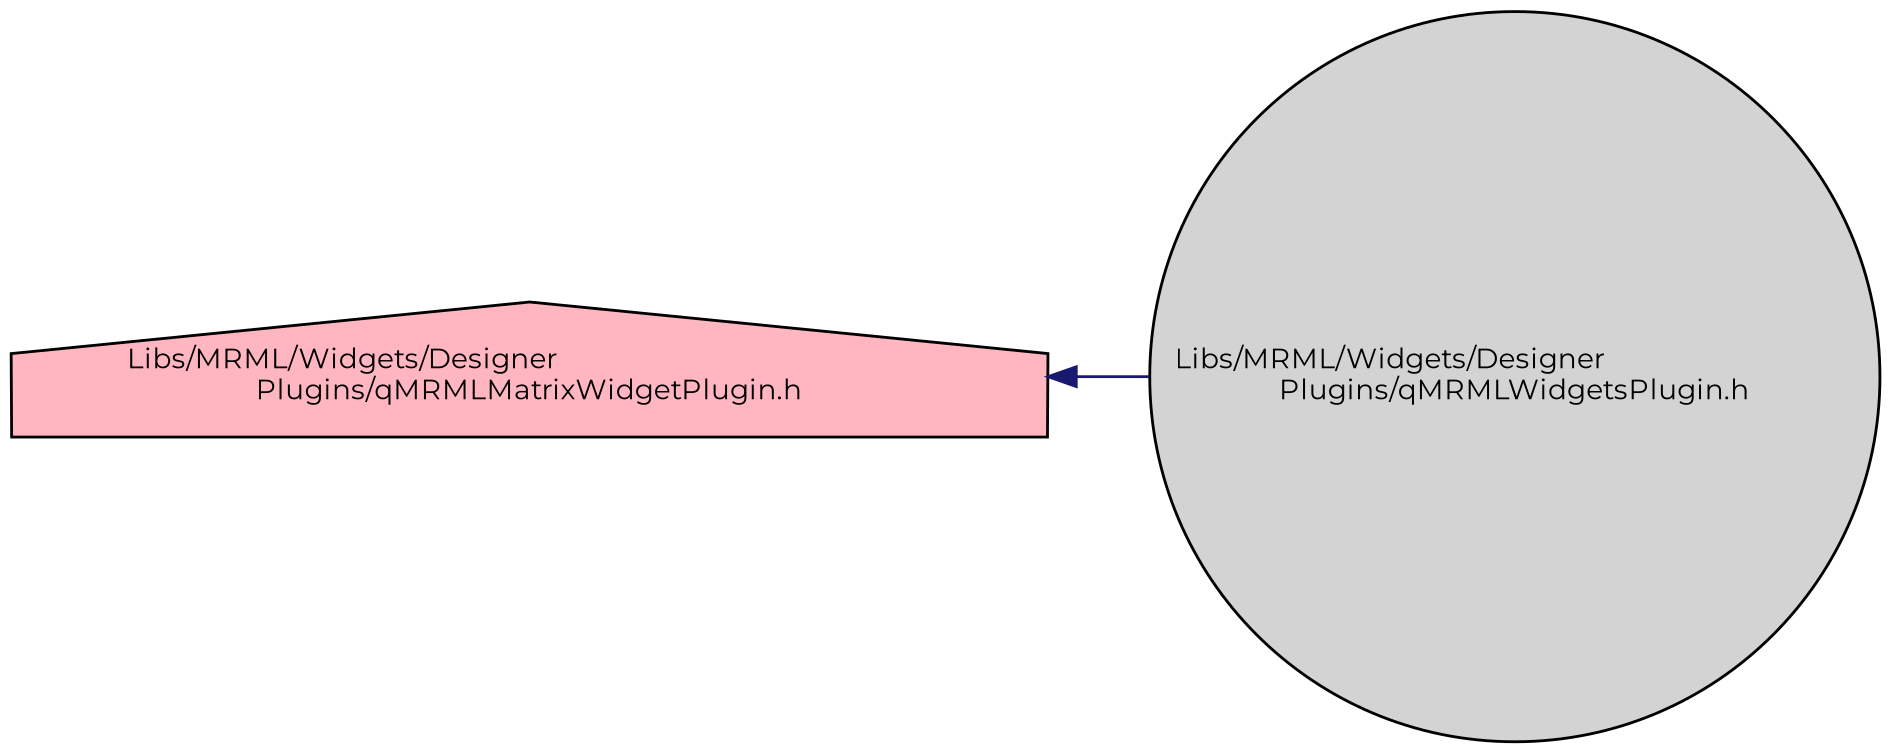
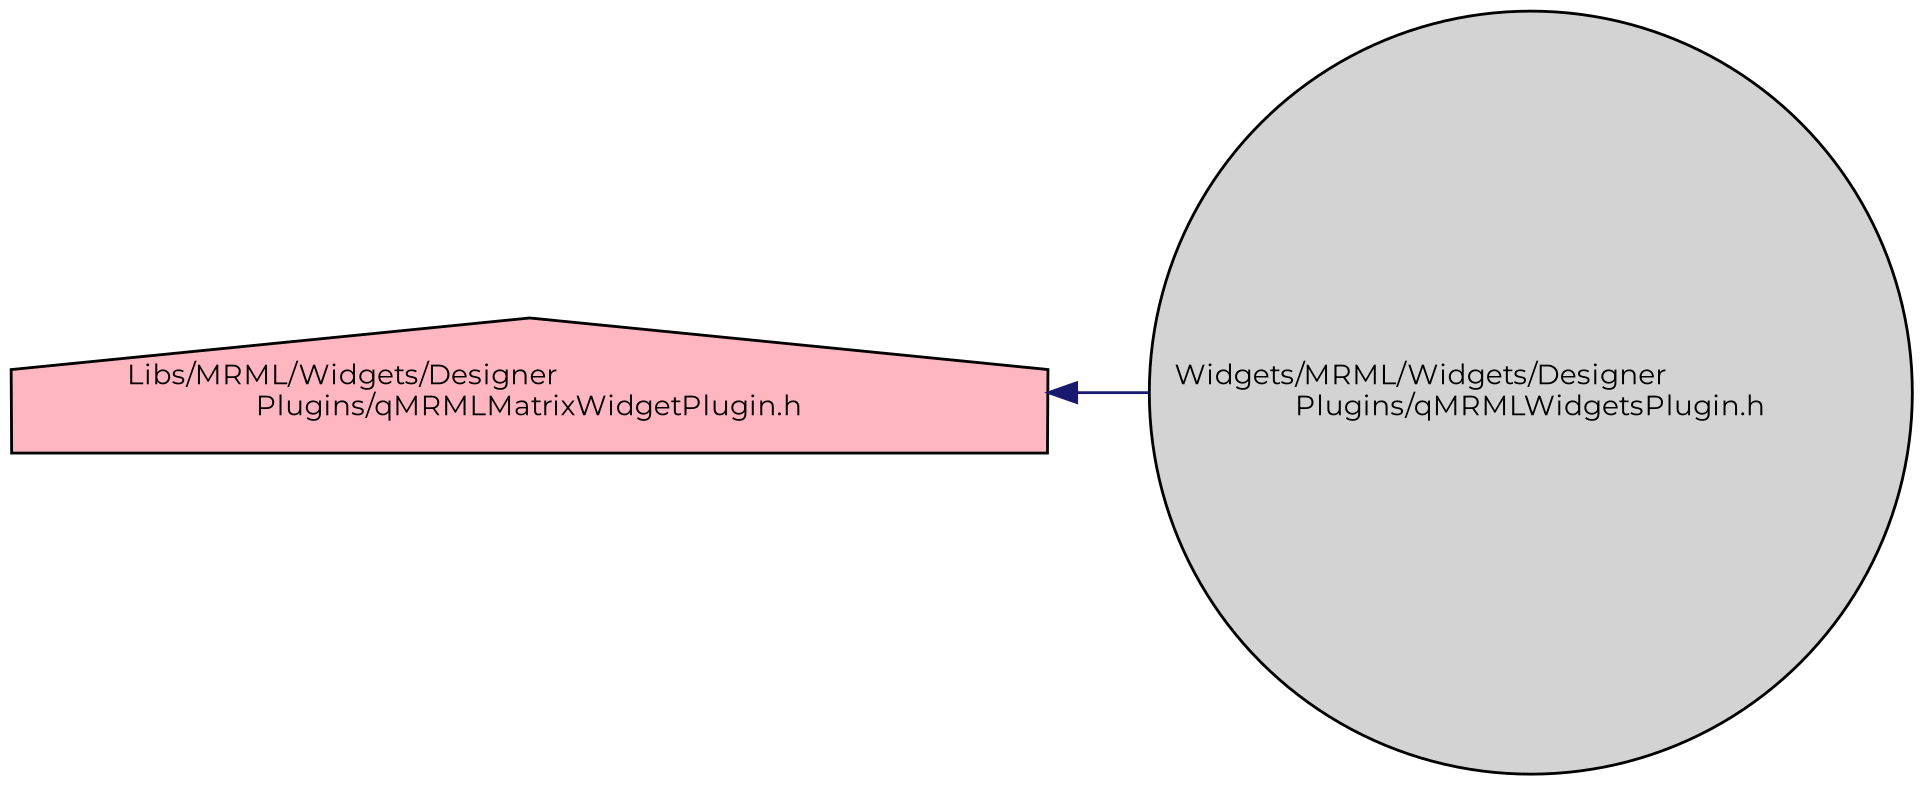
(1515, 377) -> (1531, 393)
